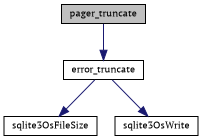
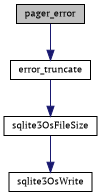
(104, 14) -> (50, 14)
(126, 94) -> (50, 149)
